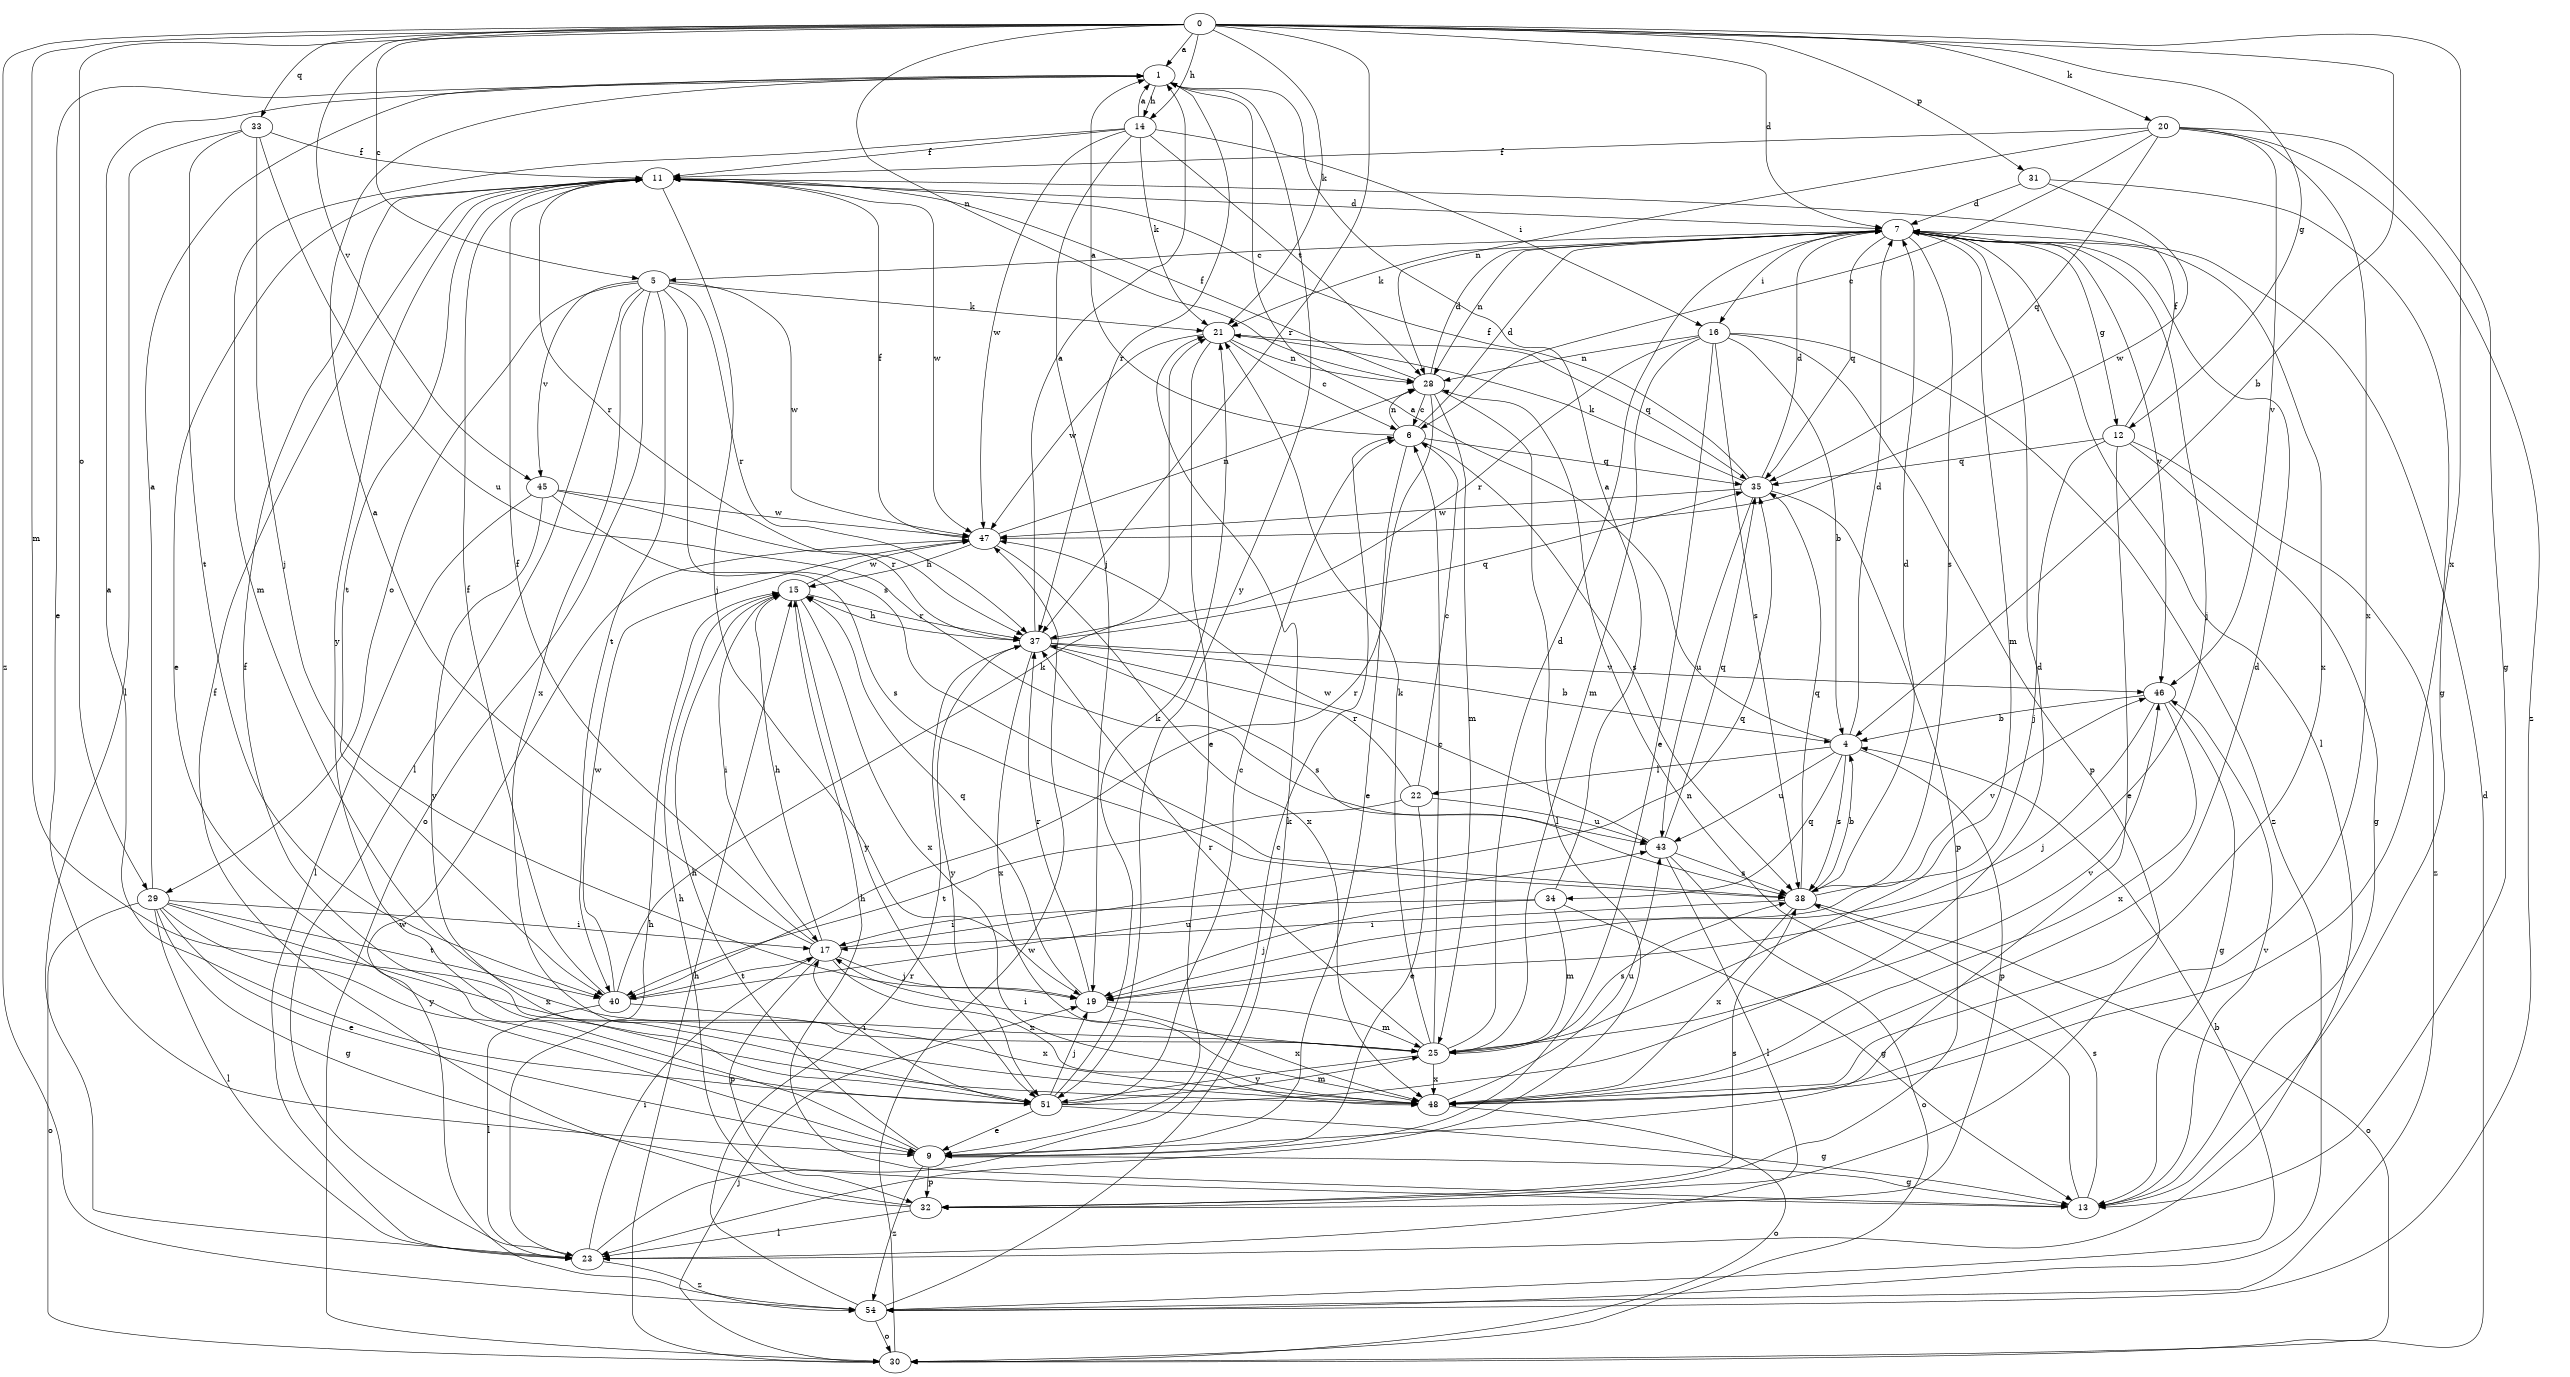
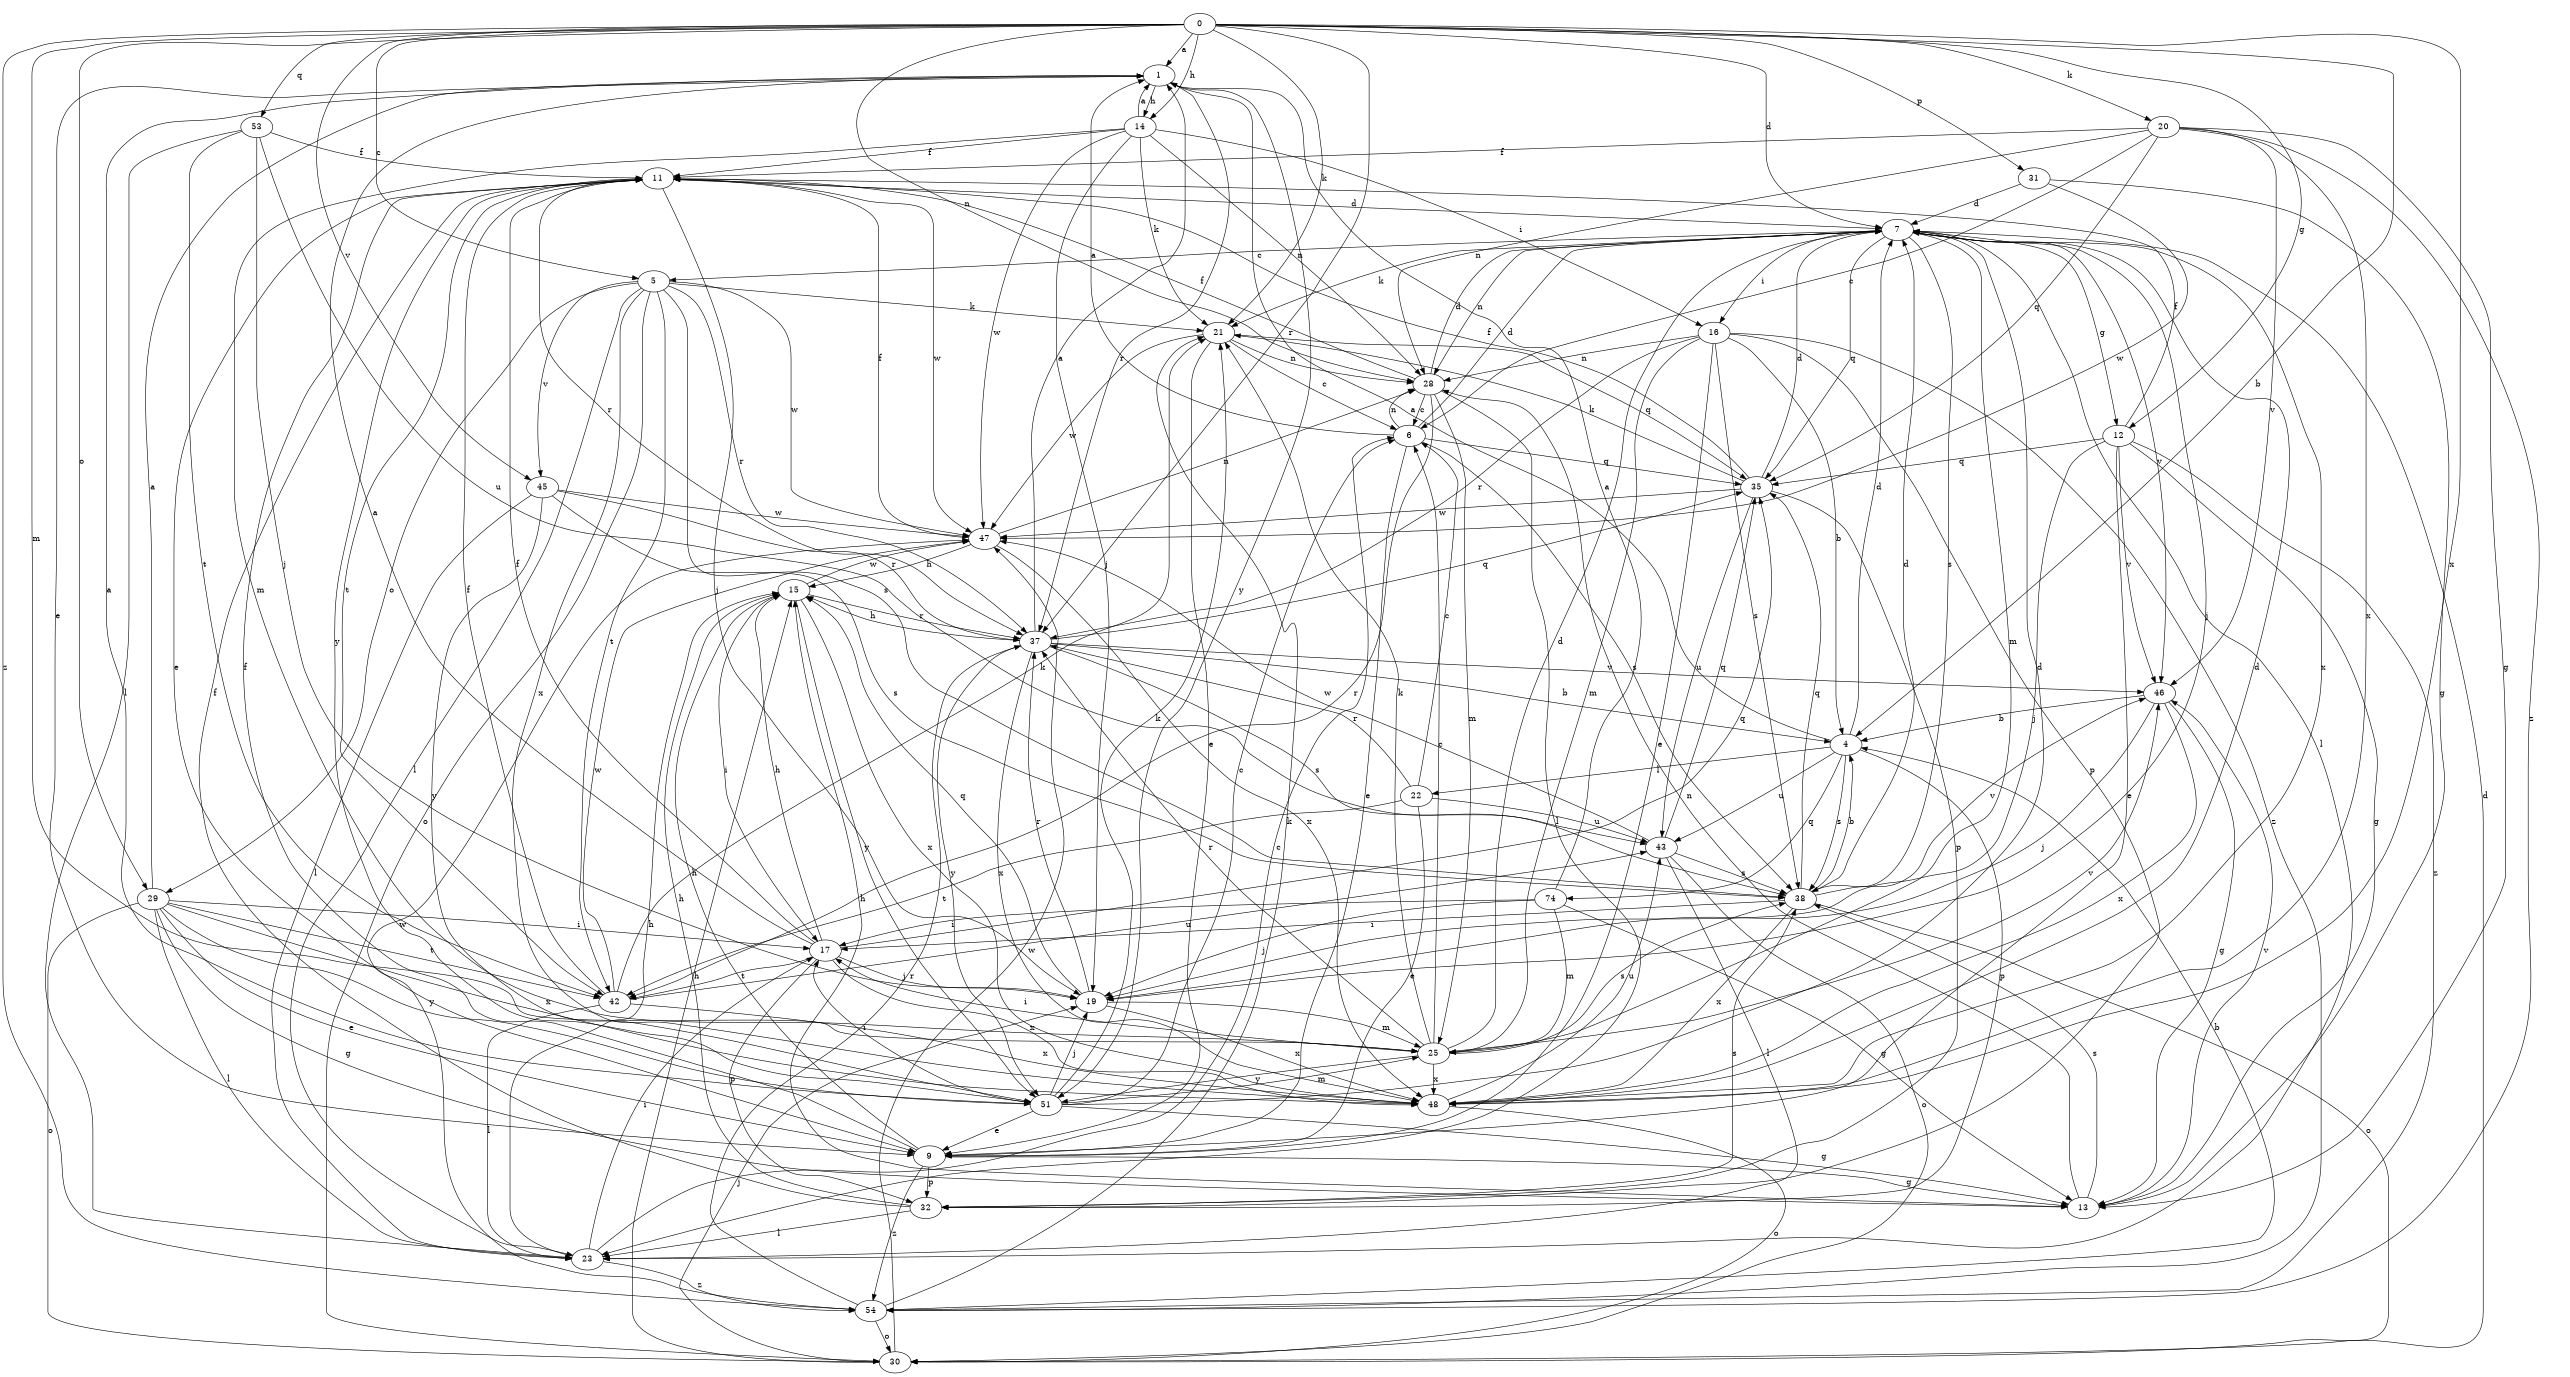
(257, 127) -> (257, 127)
(1300, 256) -> (1300, 256)
none -> (2126, 563)
(1551, 899) -> (1551, 899)
(615, 1002) -> (615, 1002)
